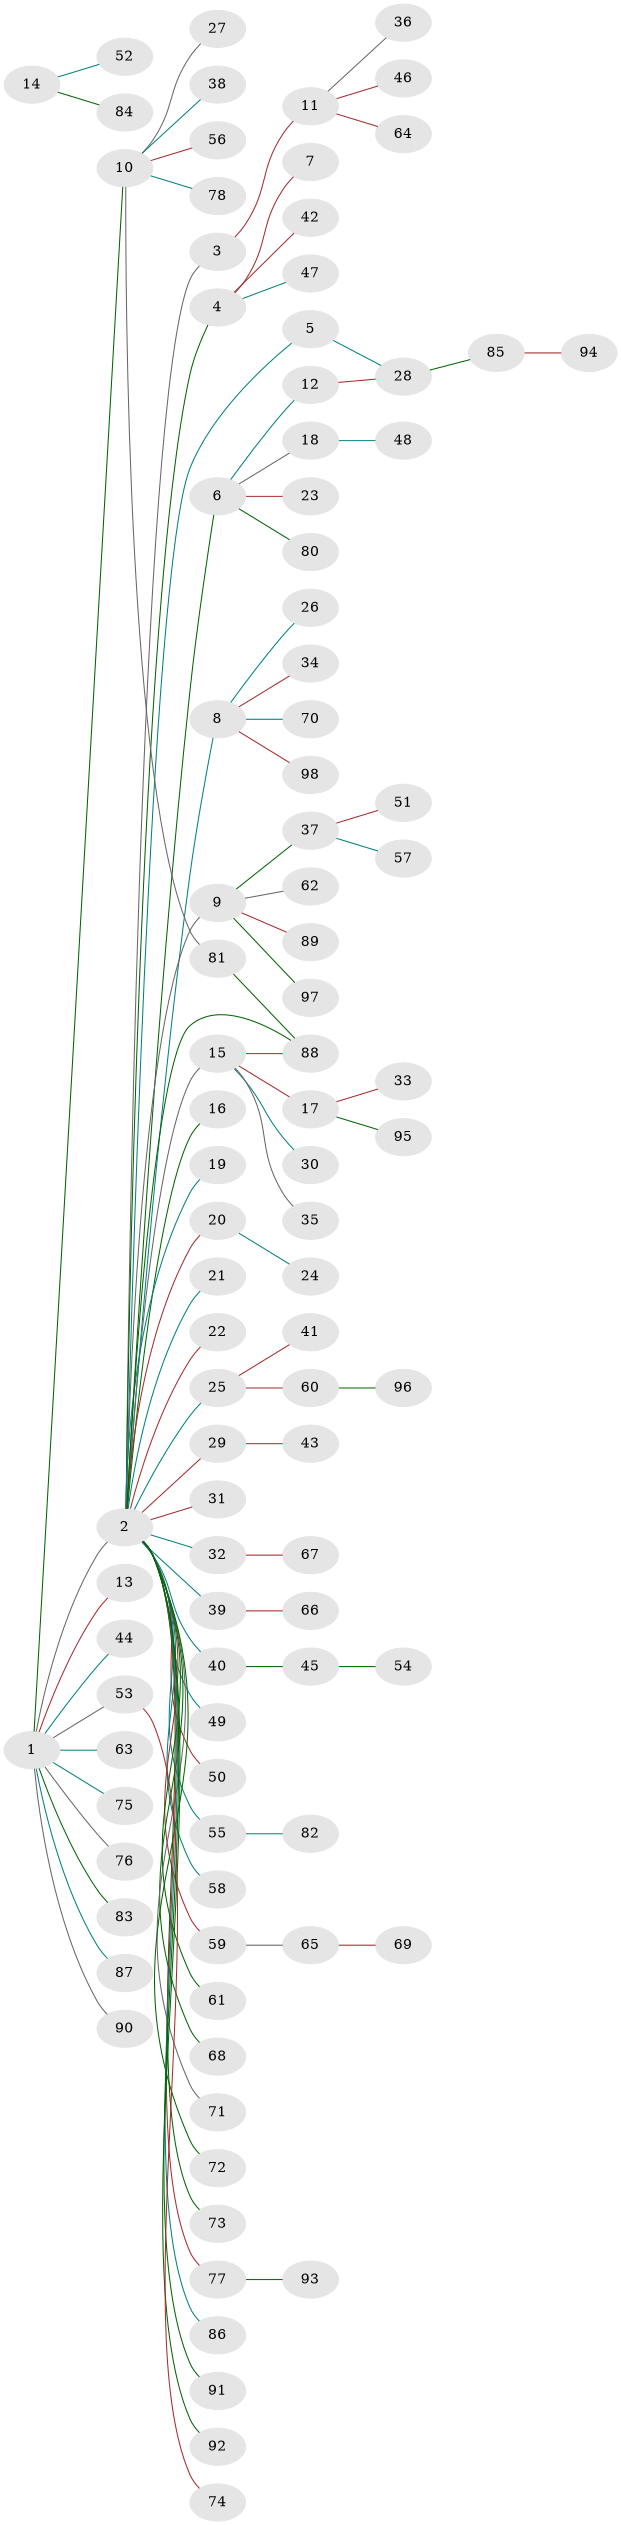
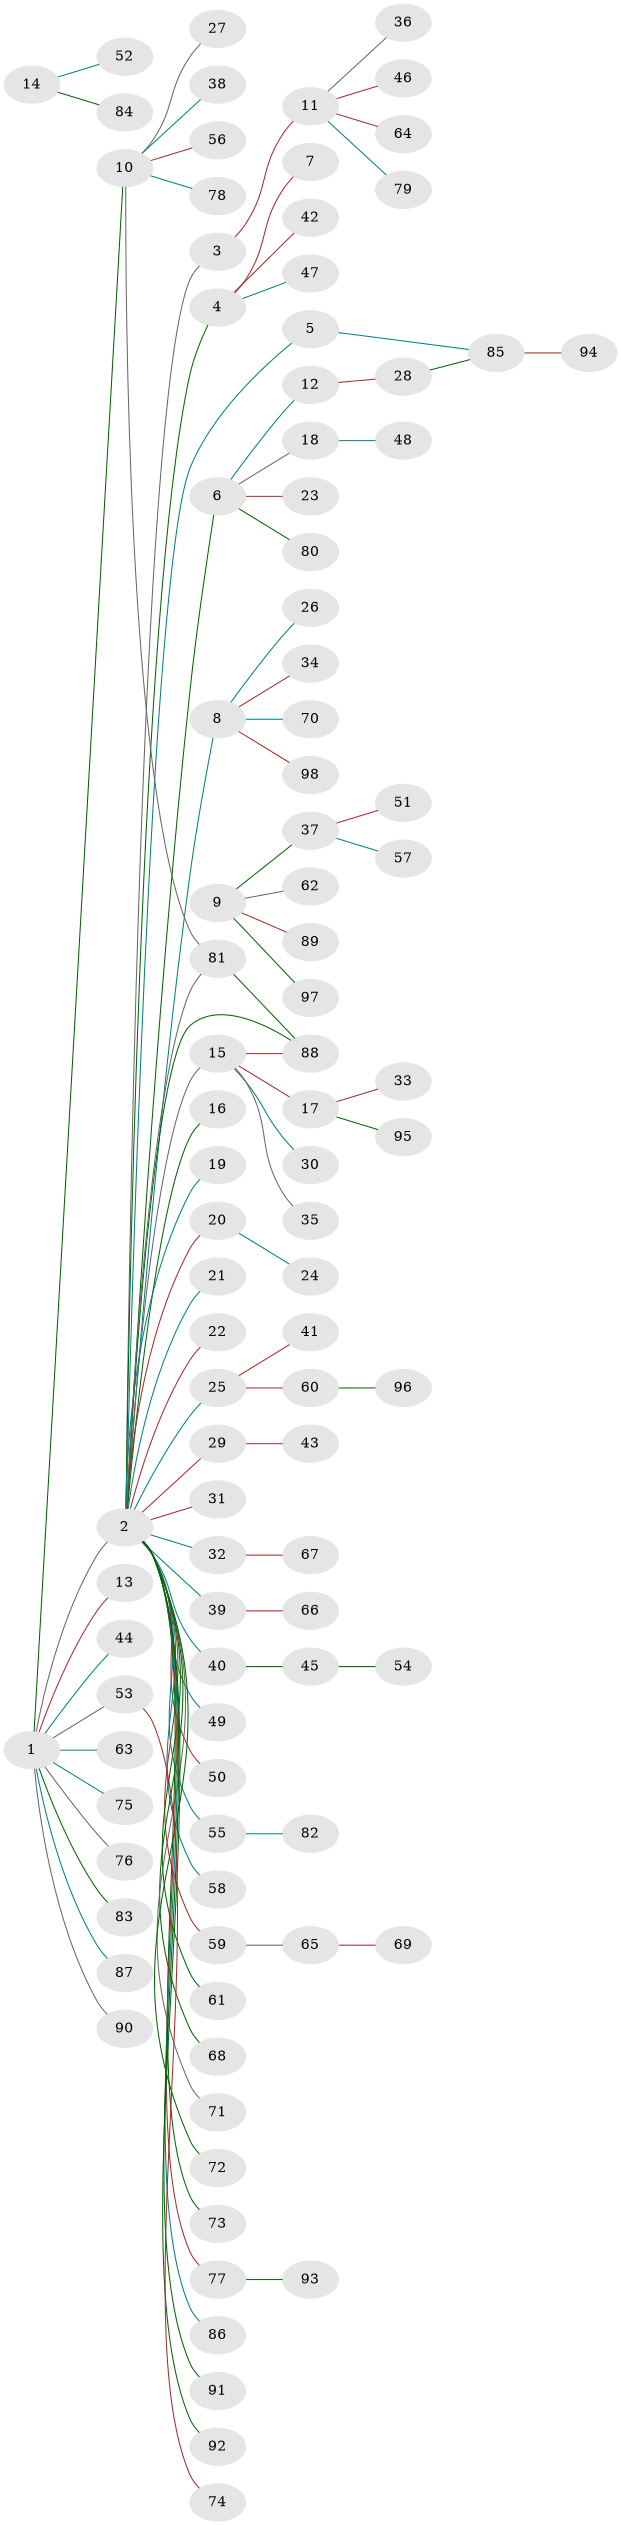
none -> (403, 190)
(357, 353) -> (404, 341)
(142, 1209) -> (146, 1238)
